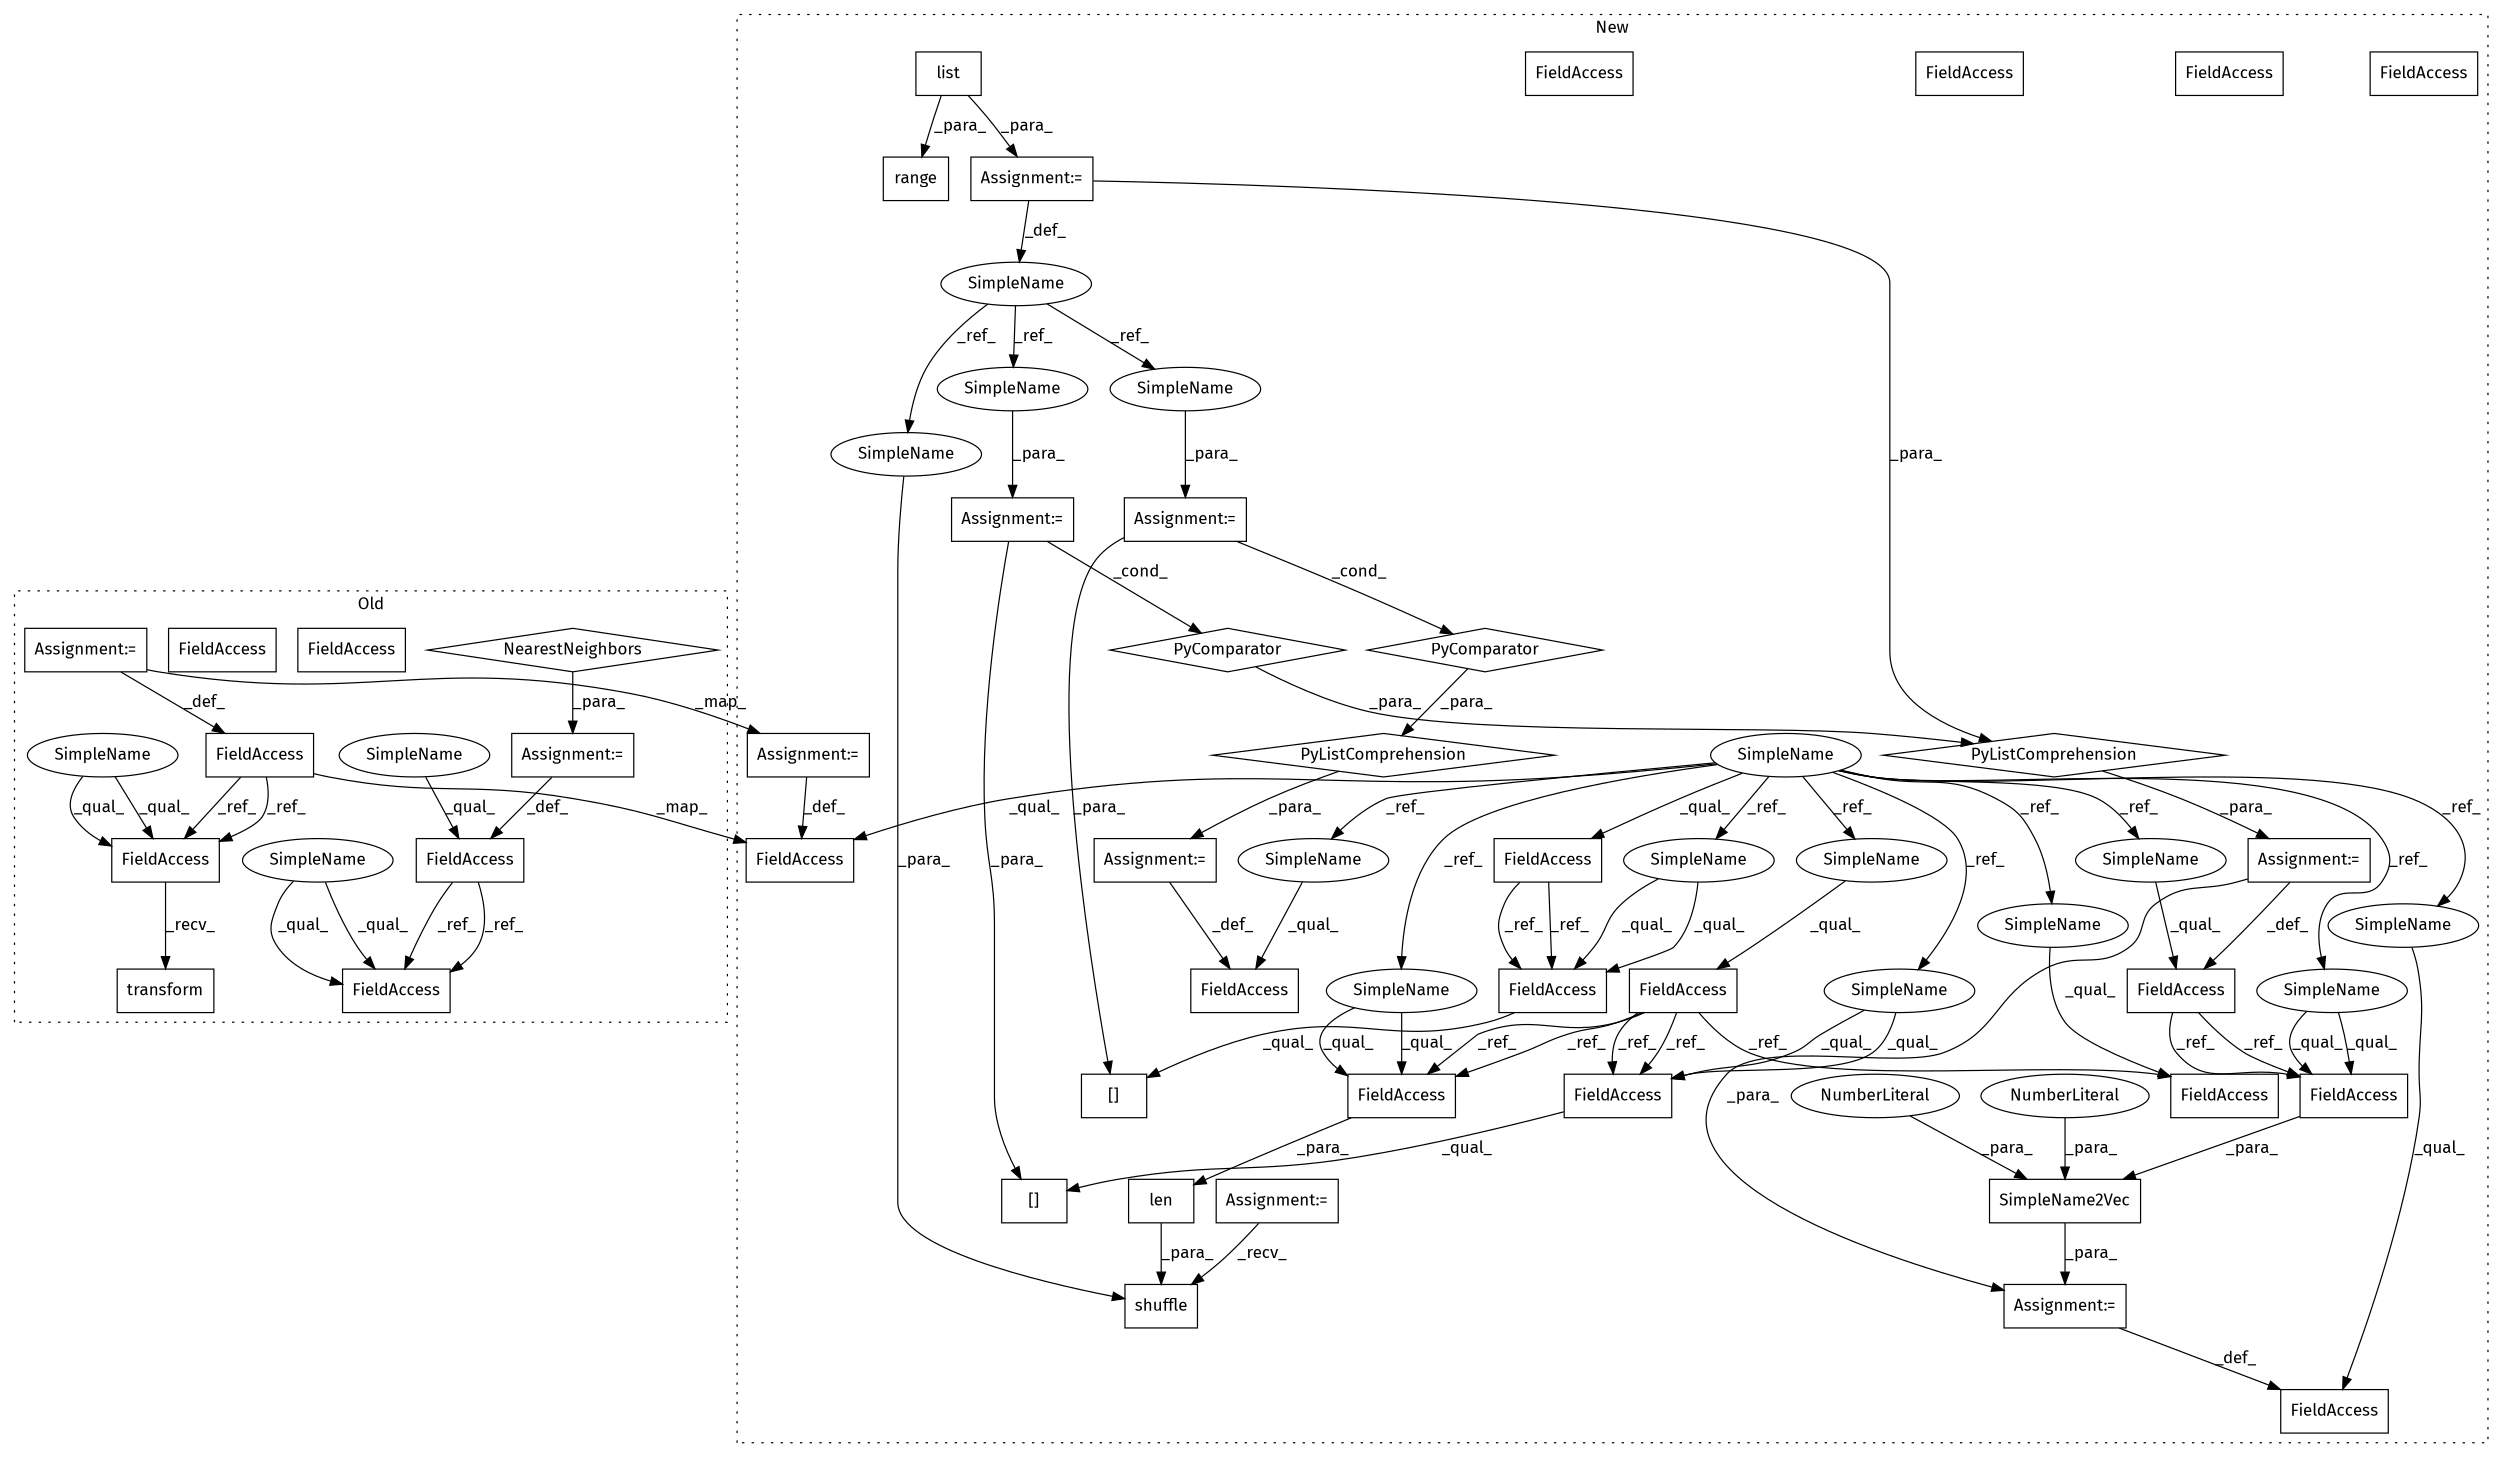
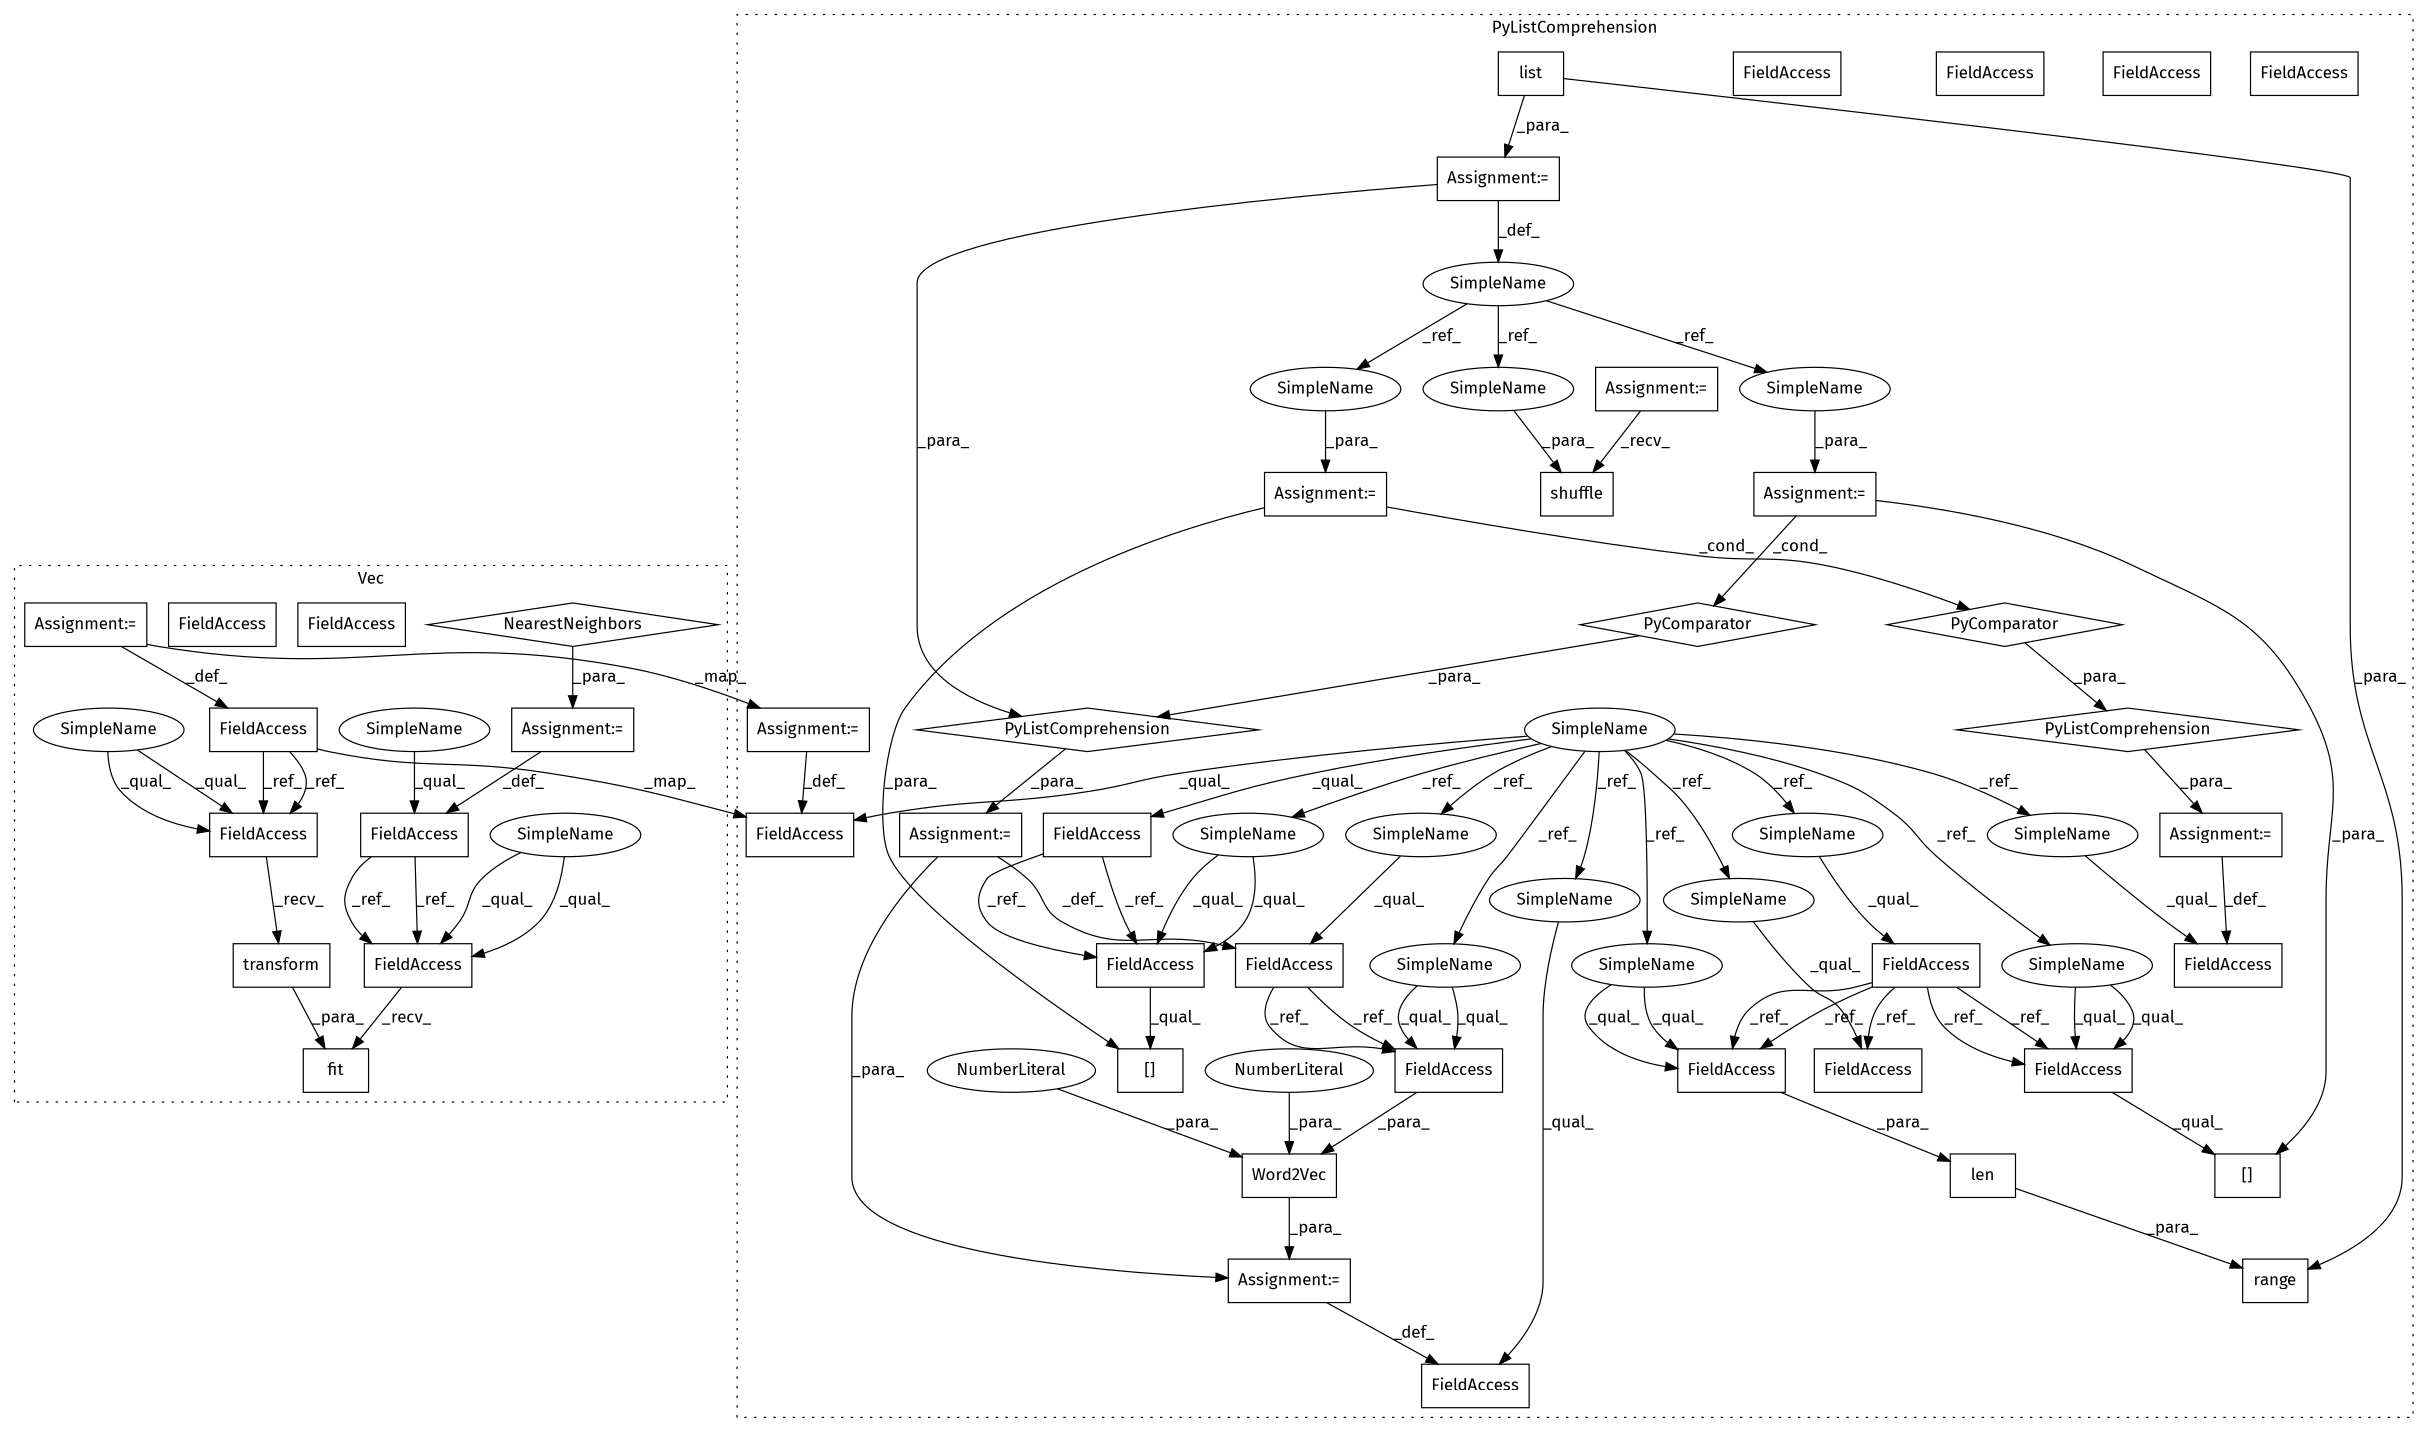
(1613, 28) -> (1575, 28)
(371, 605) -> (371, 579)
none -> (336, 1071)
(2065, 1201) -> (1289, 1176)
(1161, 1248) -> (2123, 1226)
